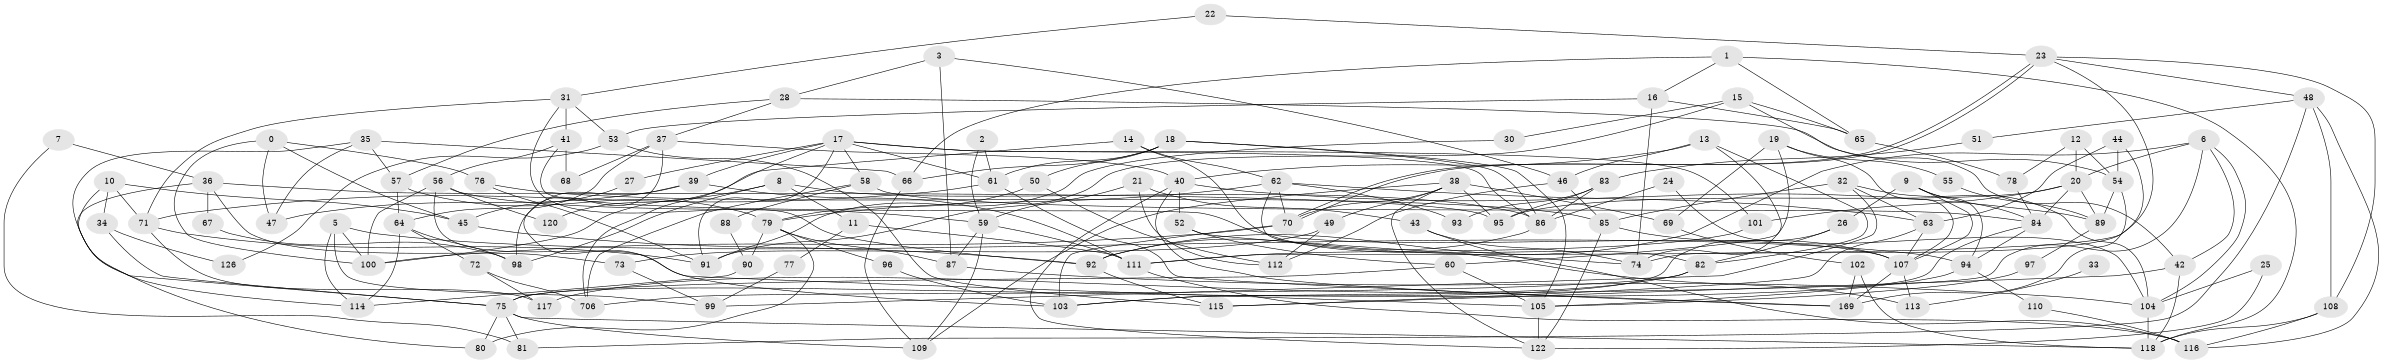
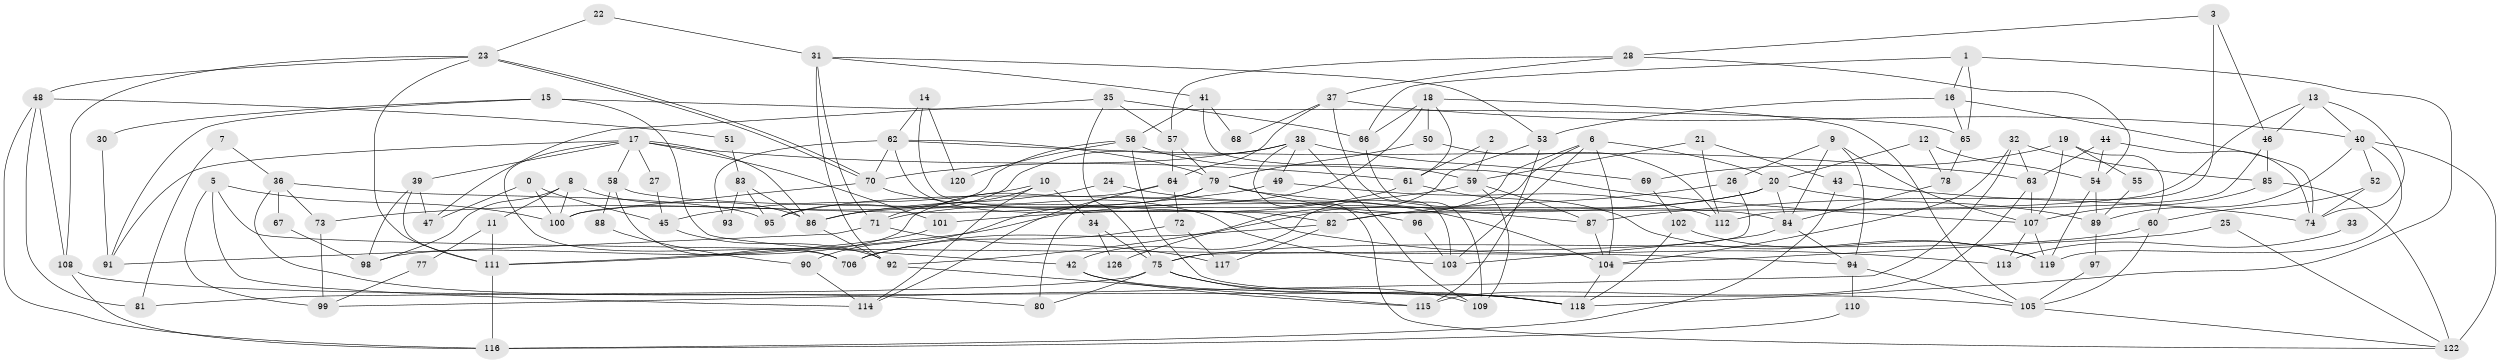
(480, 182) -> none
(1847, 307) -> (2048, 265)
